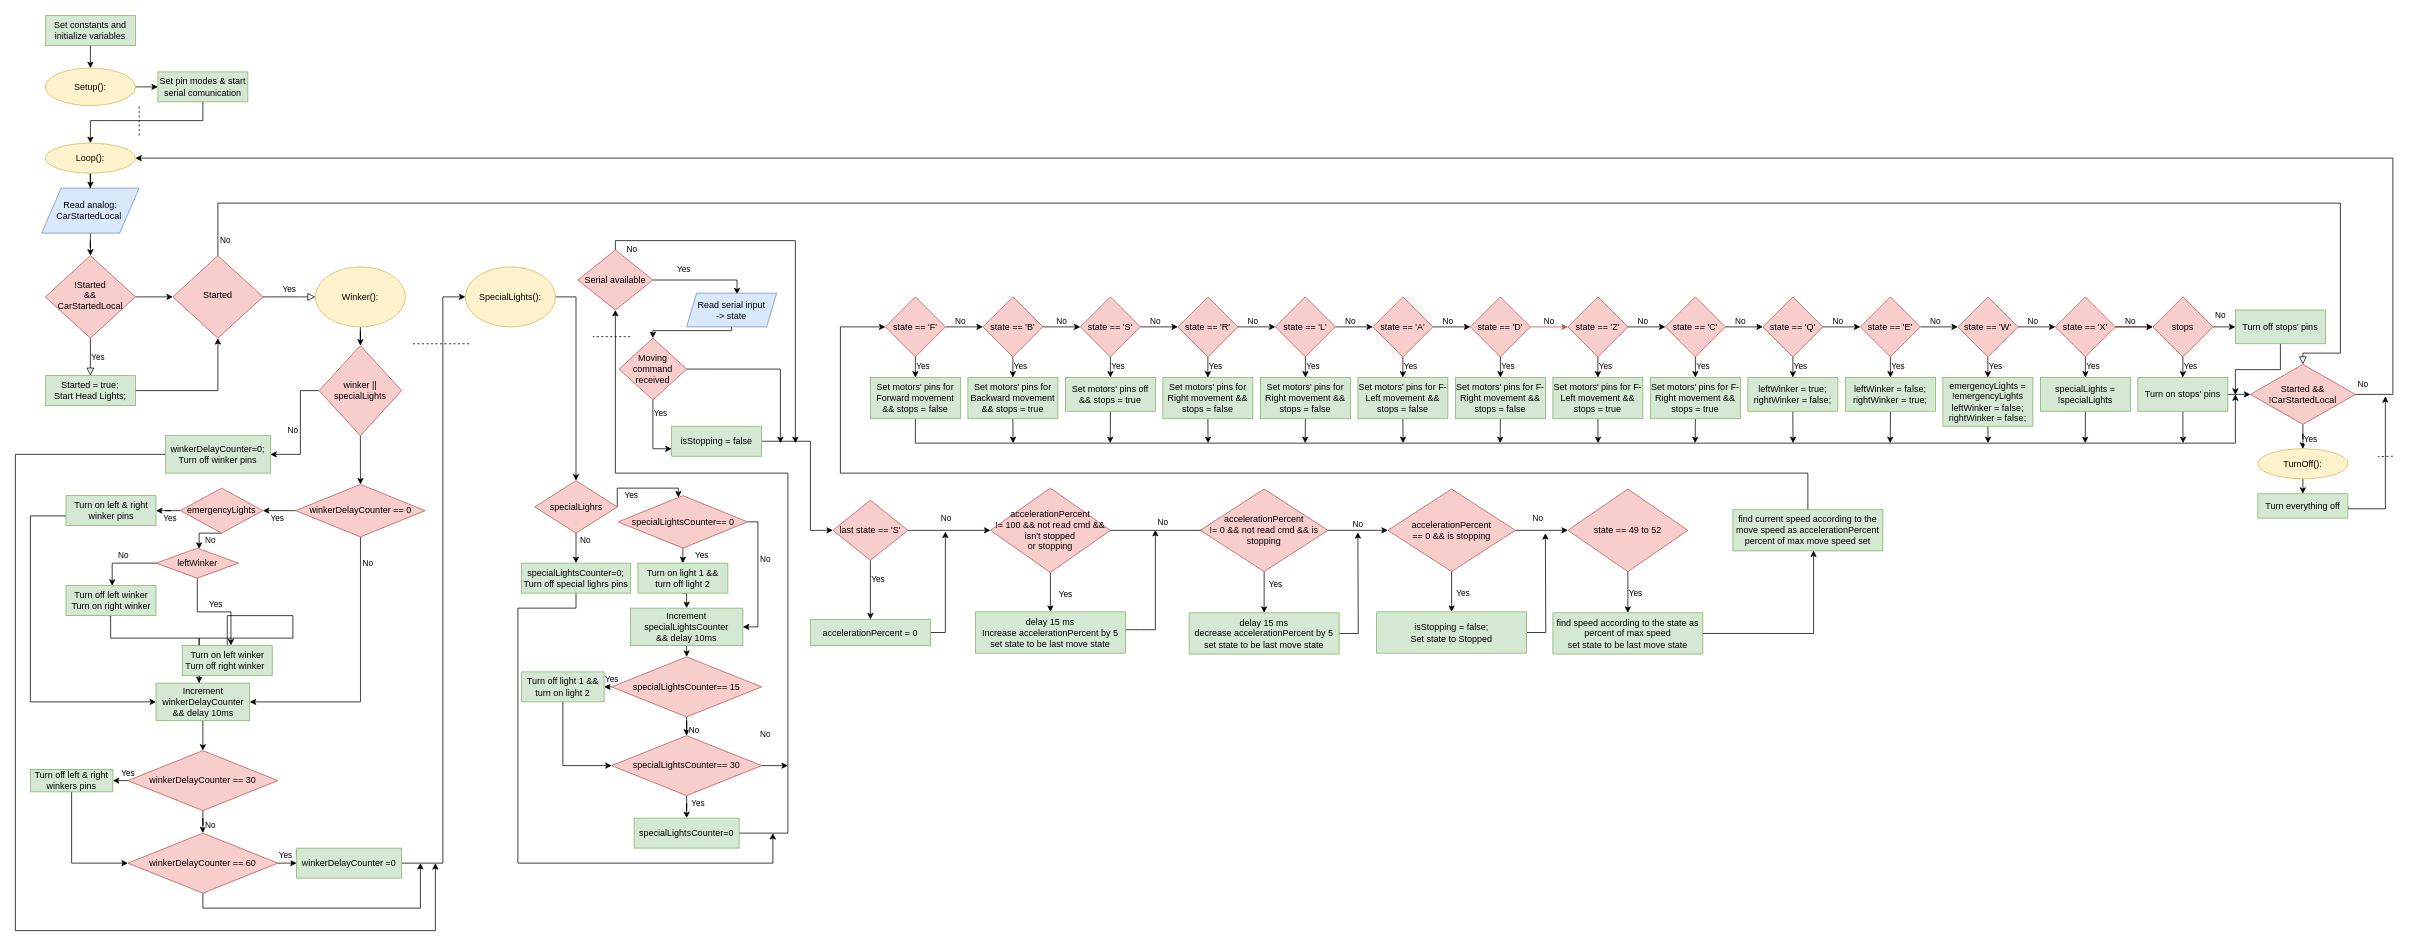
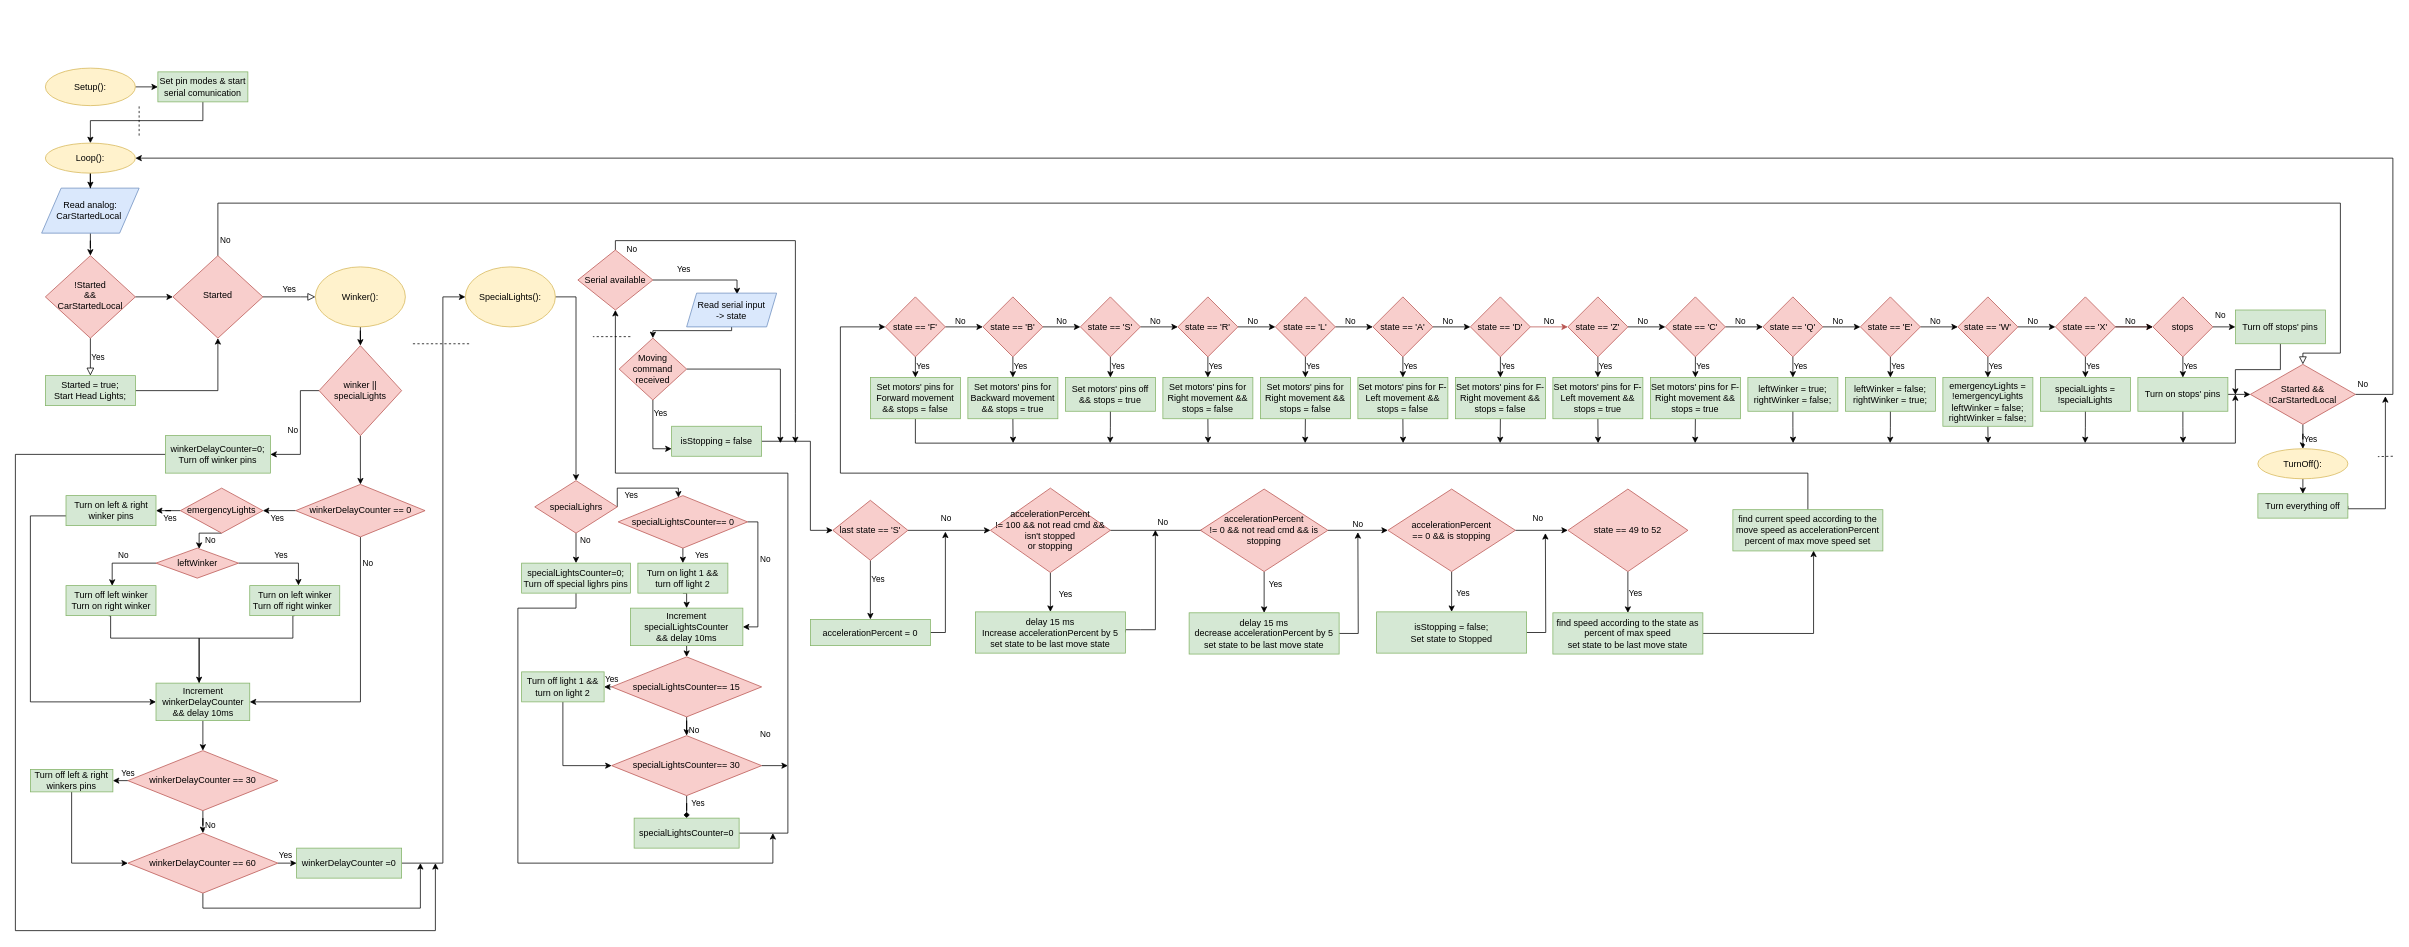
(90, 30) -> none
(90, 54) -> none
(227, 660) -> (295, 600)
(687, 811) -> (687, 811)
